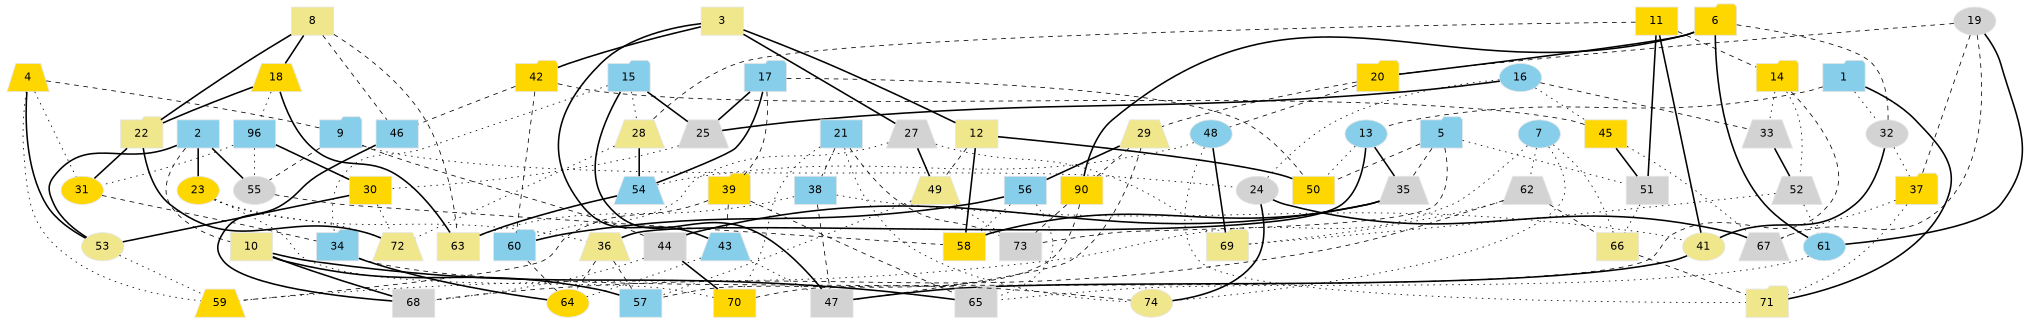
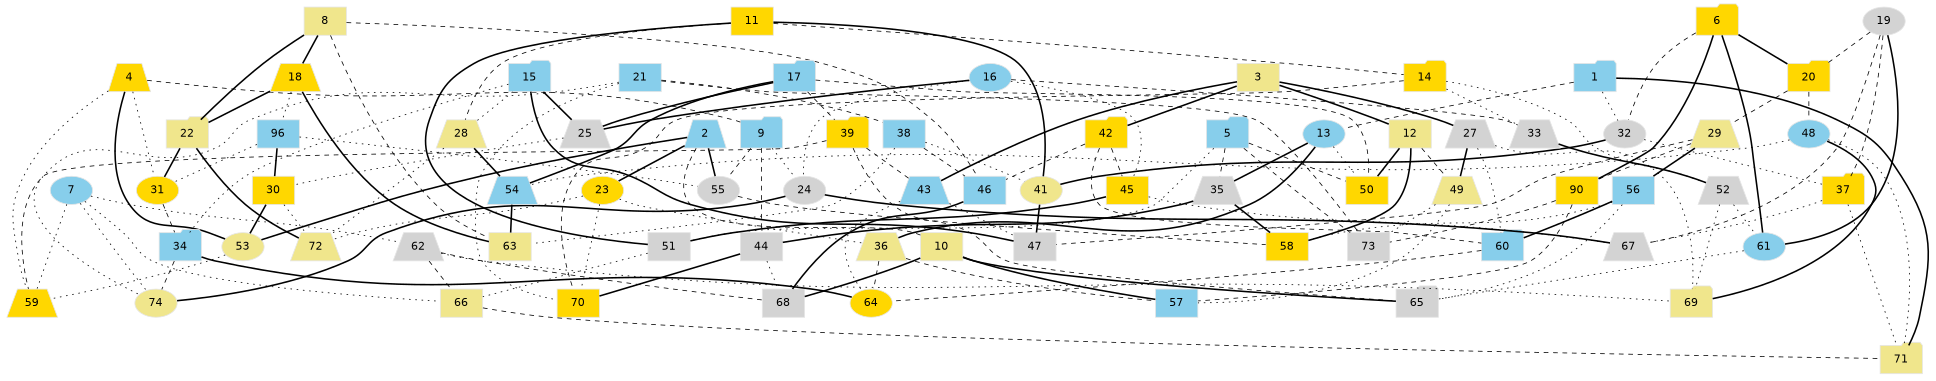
(198, 134) -> (705, 134)
(824, 247) -> (944, 162)
